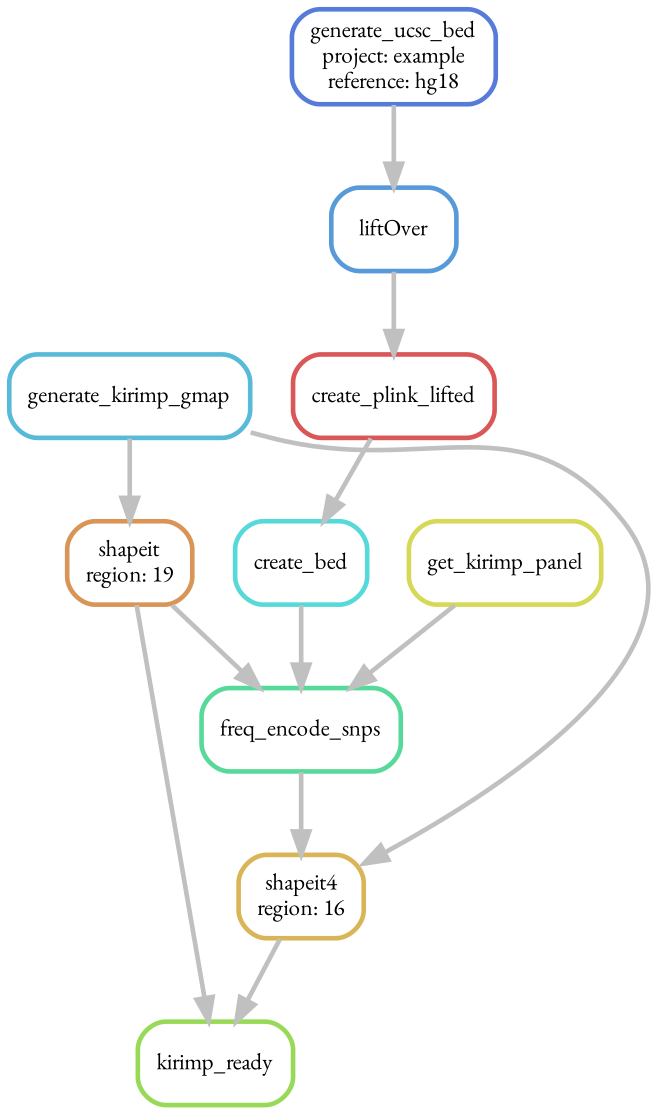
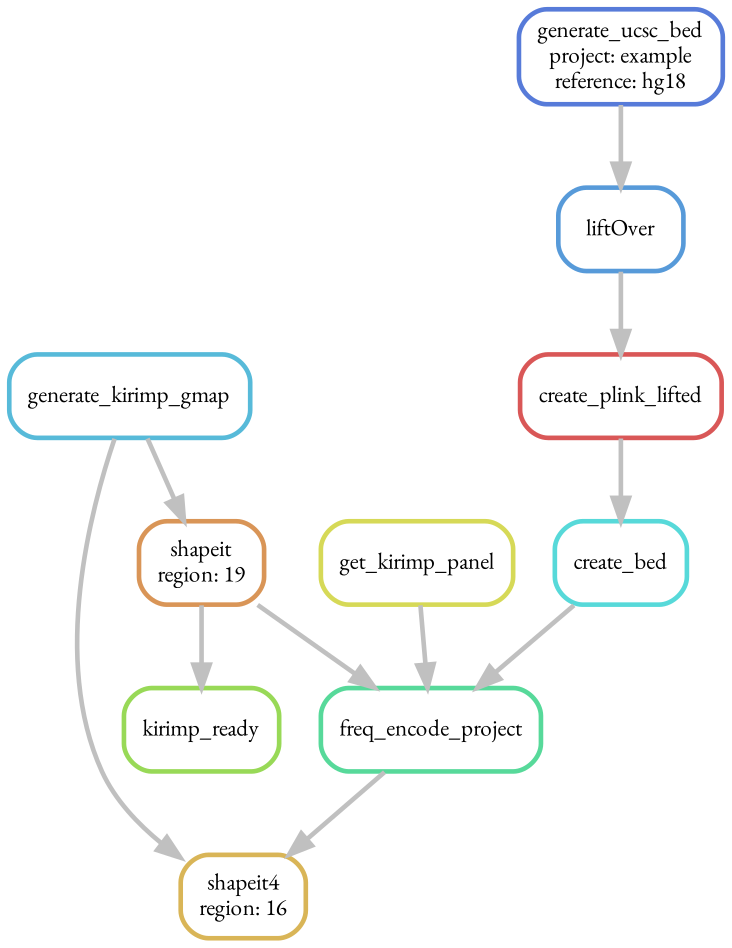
(301, 730) -> (431, 730)
(264, 970) -> none
